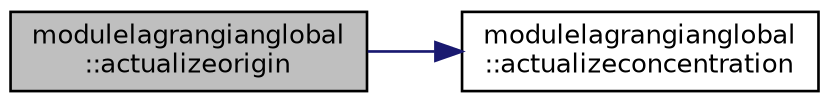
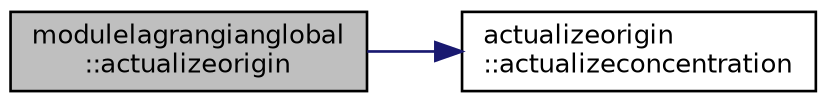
(640, 51) -> (639, 51)
